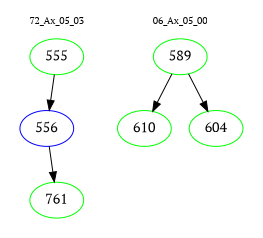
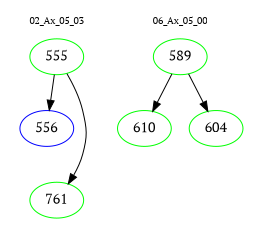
(57, 21) -> (57, 21)
(51, 159) -> (85, 124)
